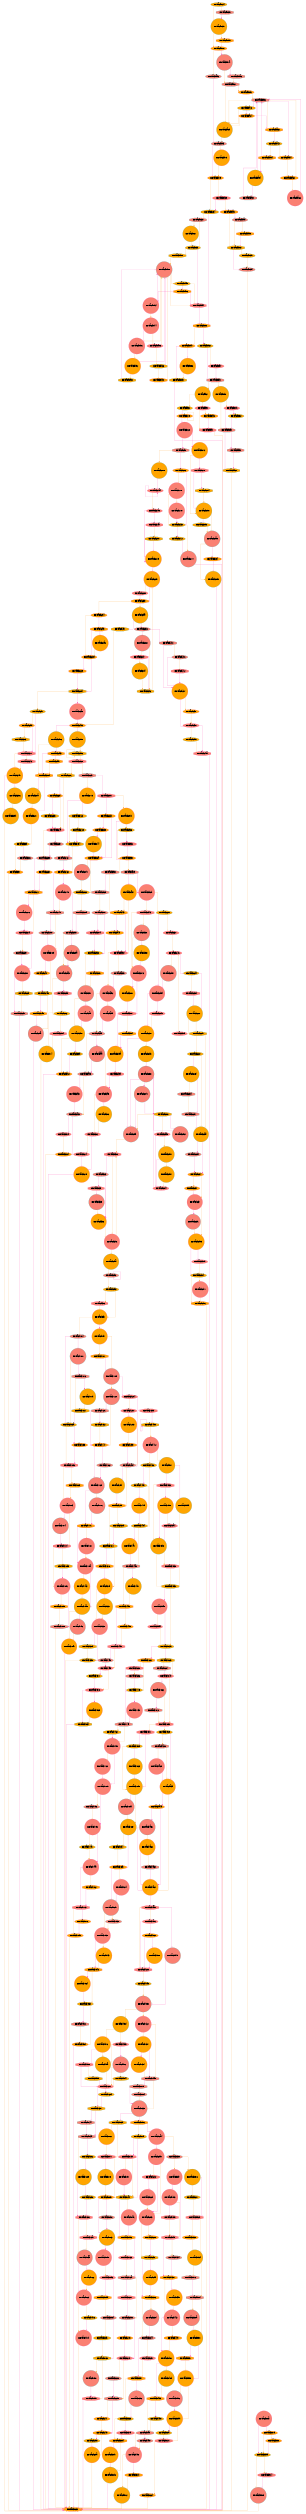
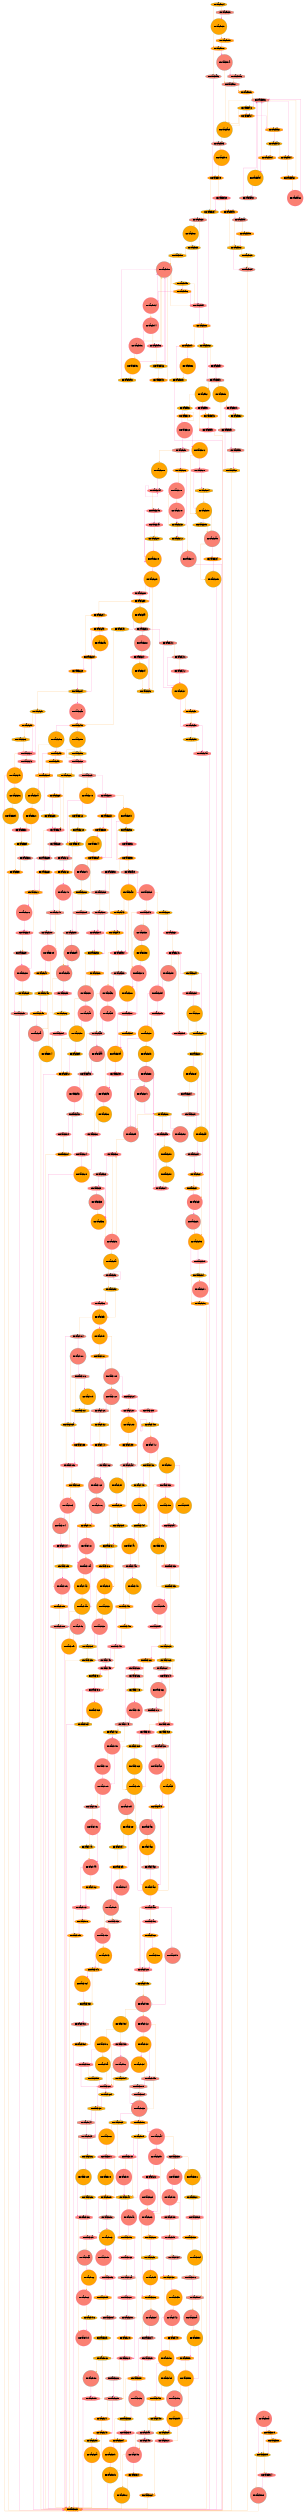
none -> (21, 830)
